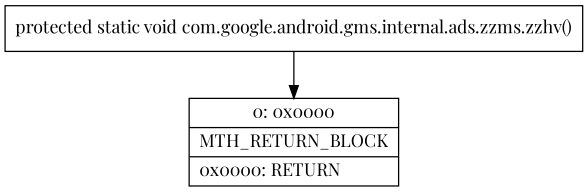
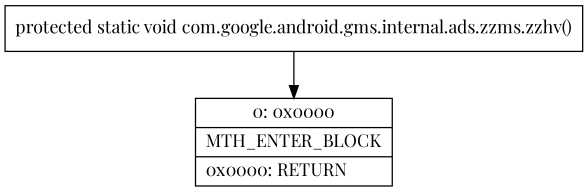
(294, 142) -> (294, 142)
